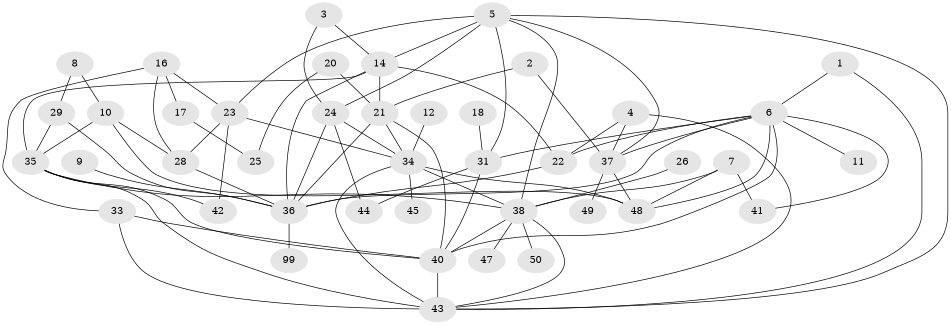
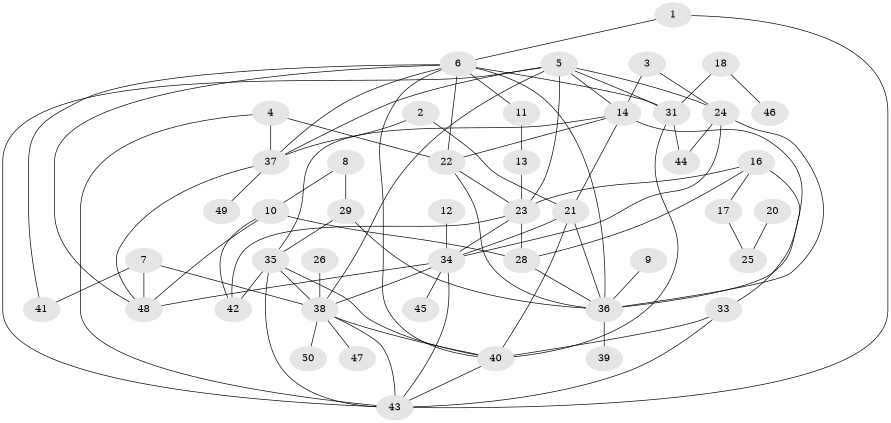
(355, 89) -> none
none -> (770, 113)
(68, 138) -> (222, 252)
none -> (522, 162)
none -> (484, 187)
(289, 261) -> (604, 359)
